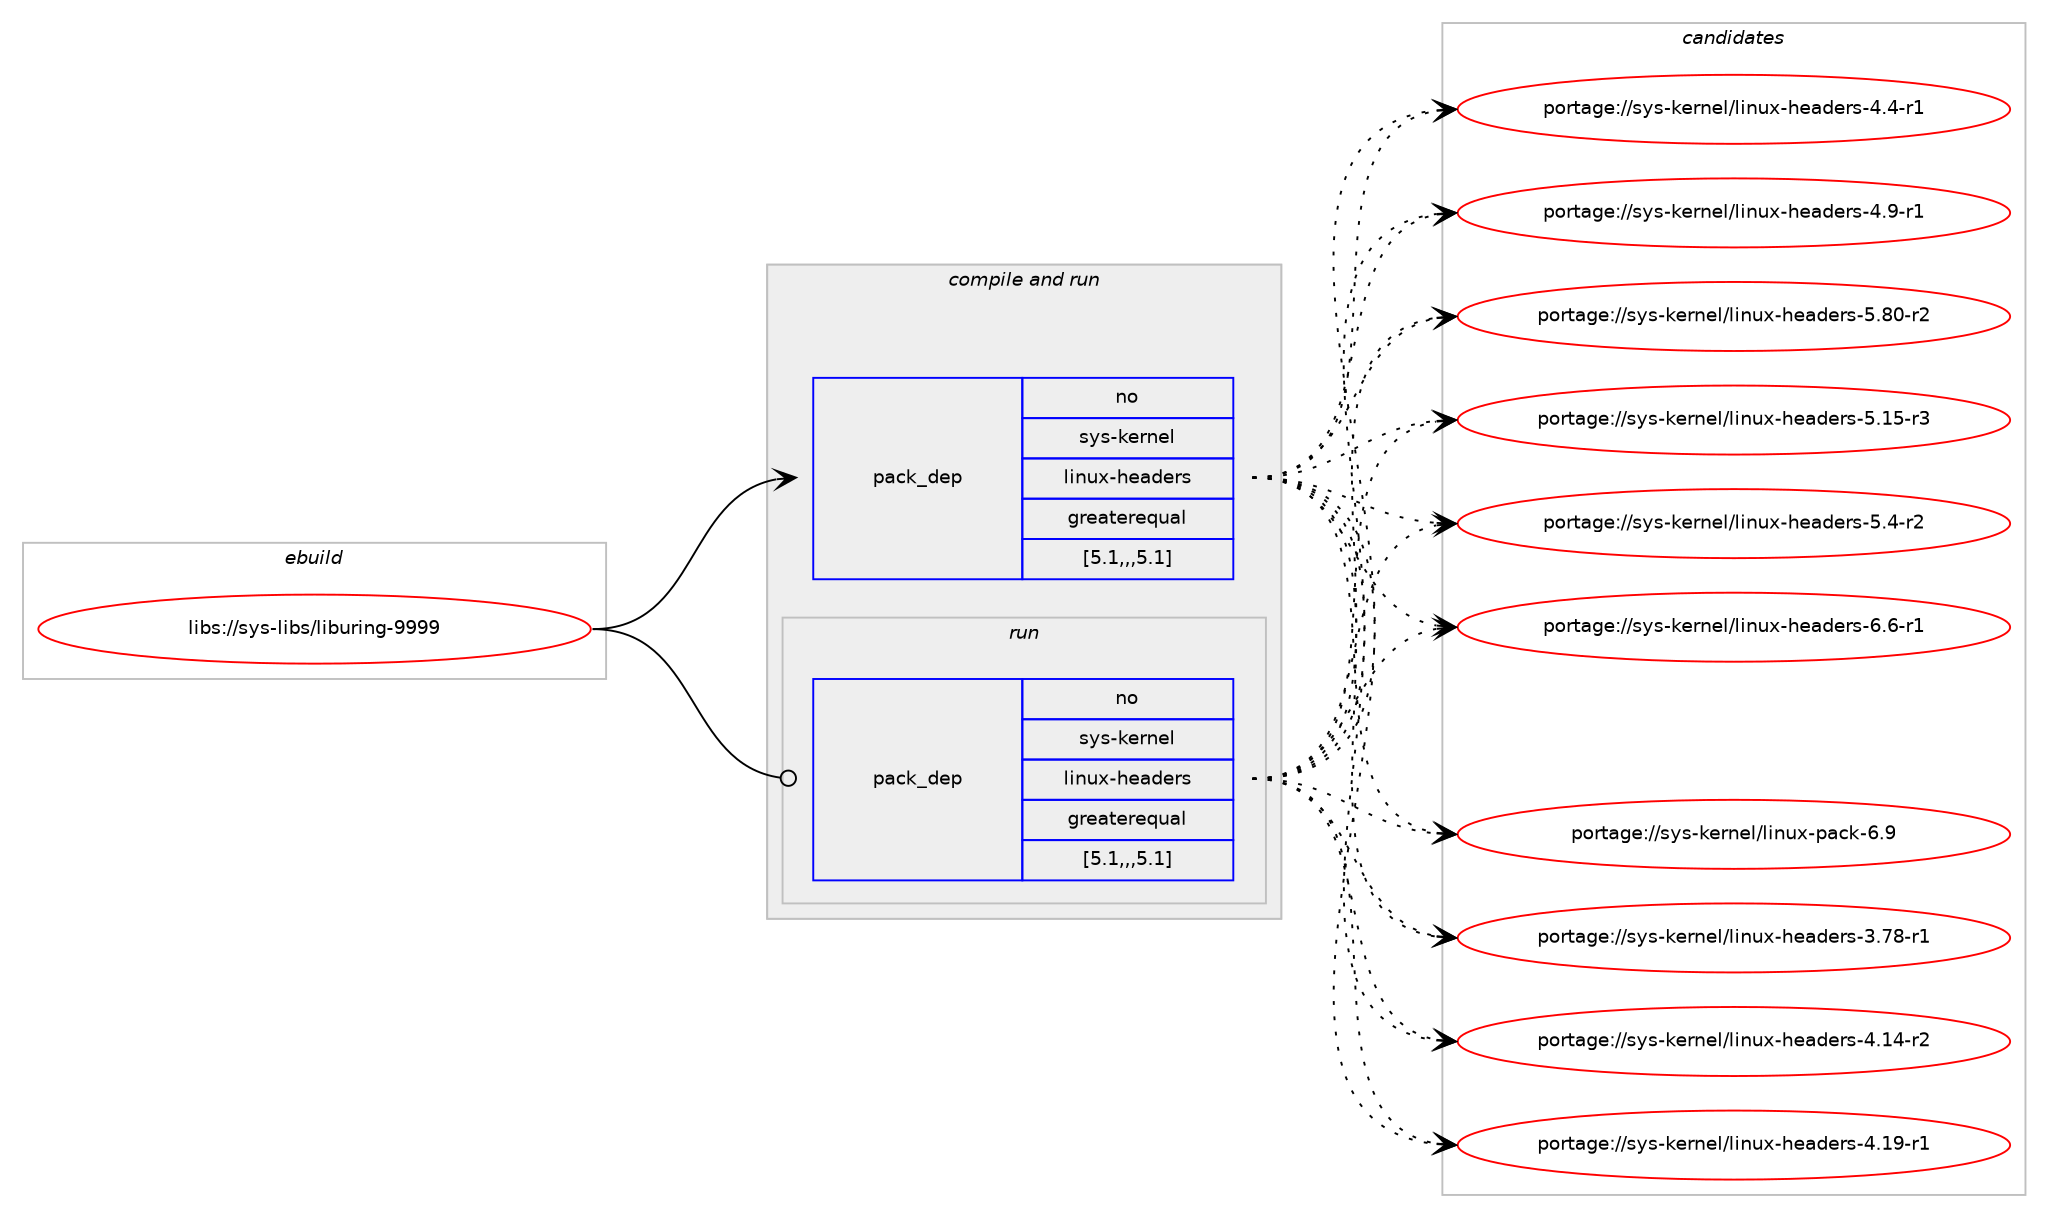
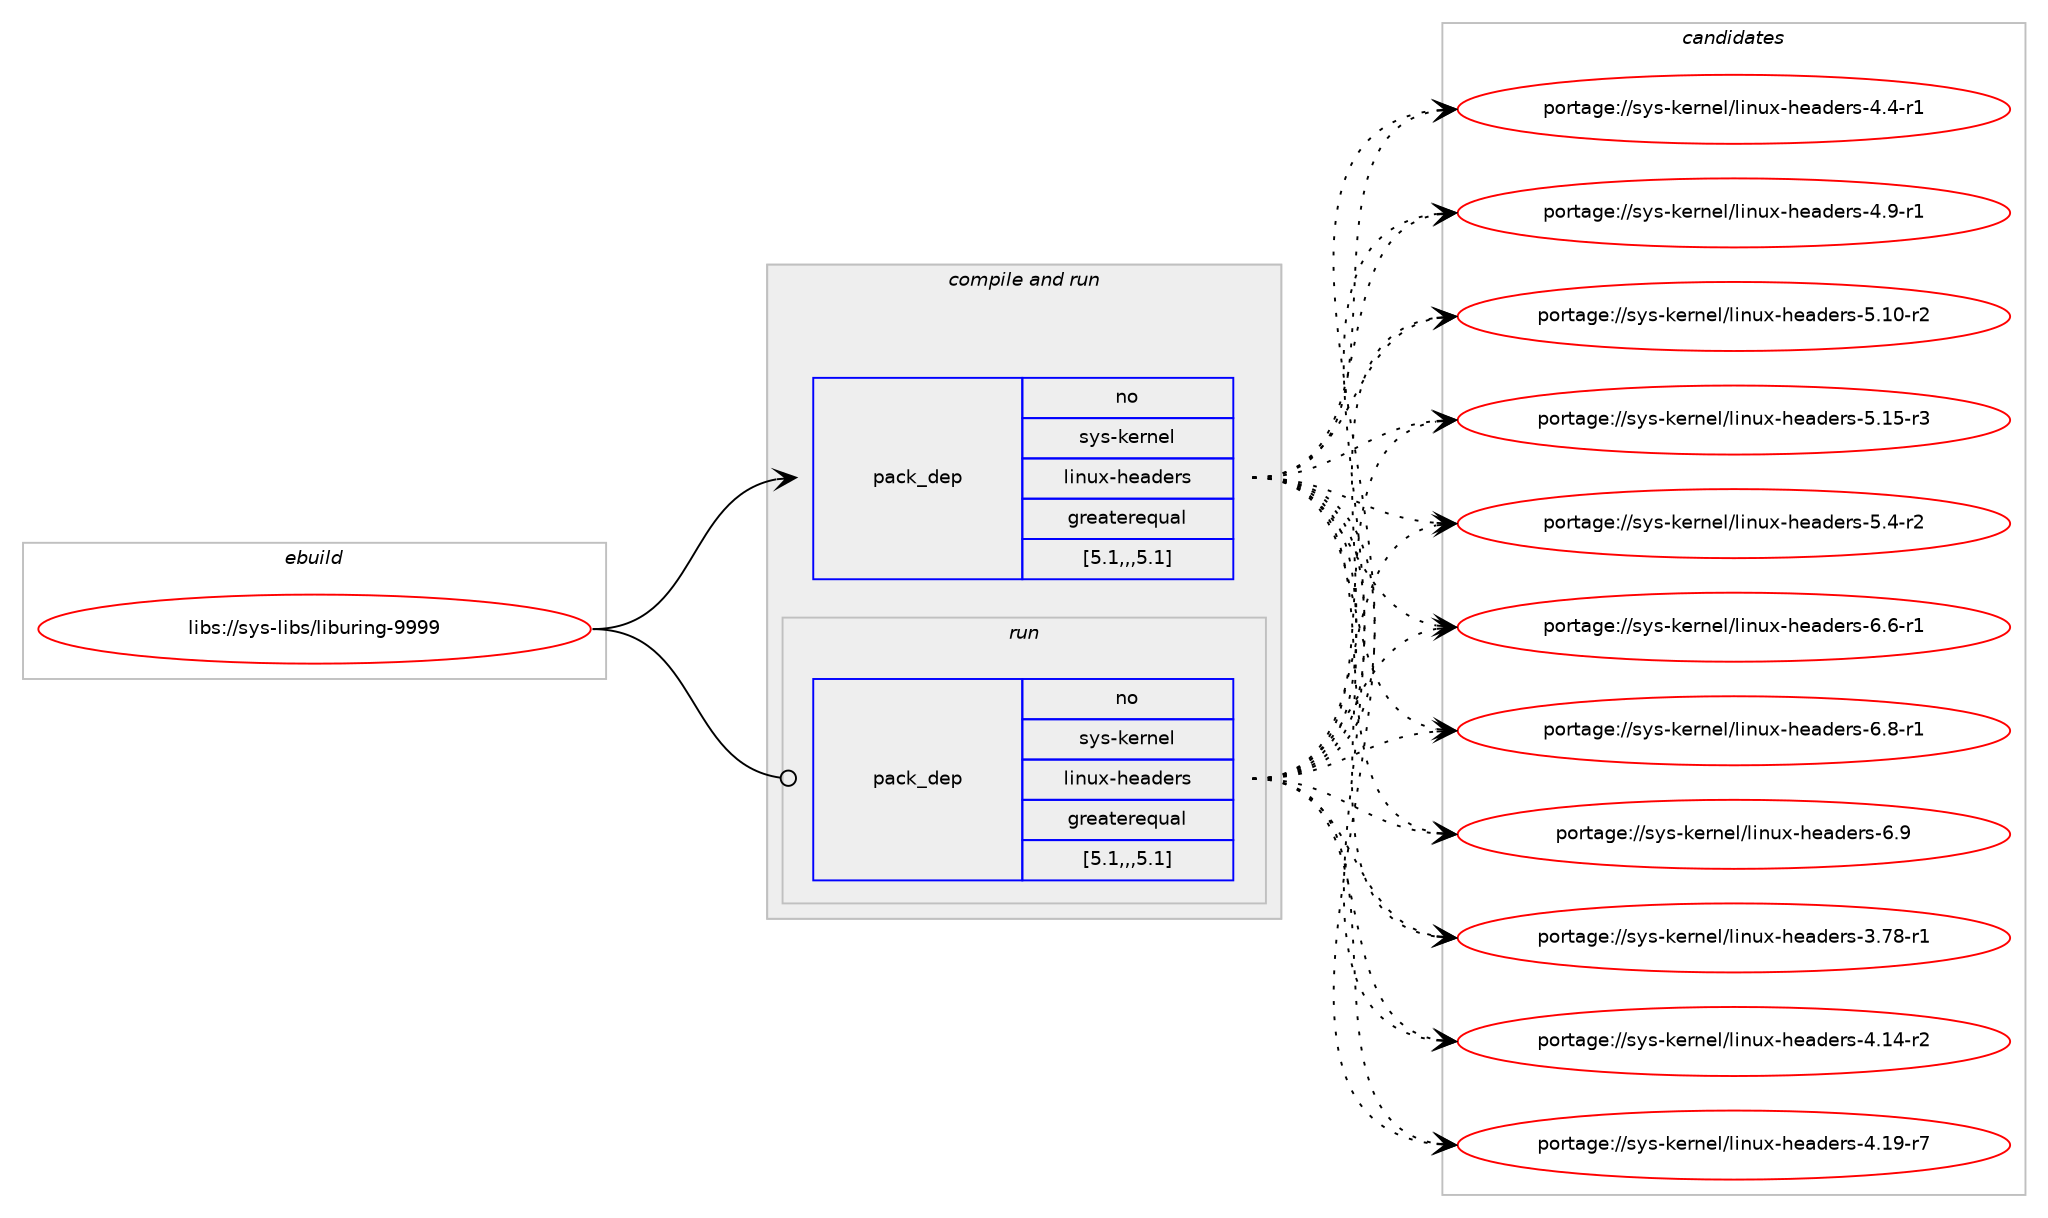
(1734, 316) -> (1734, 316)
none -> (1734, 731)
(1734, 834) -> (1734, 834)
(1734, 1145) -> (1734, 1145)
